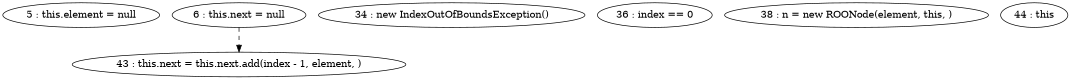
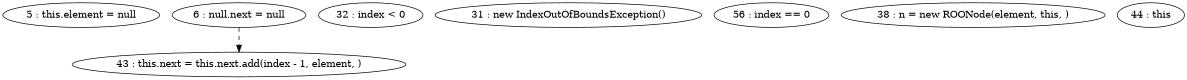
(239, 15) -> (239, 15)
none -> (371, 15)
(452, 15) -> (568, 15)
(655, 15) -> (771, 15)
